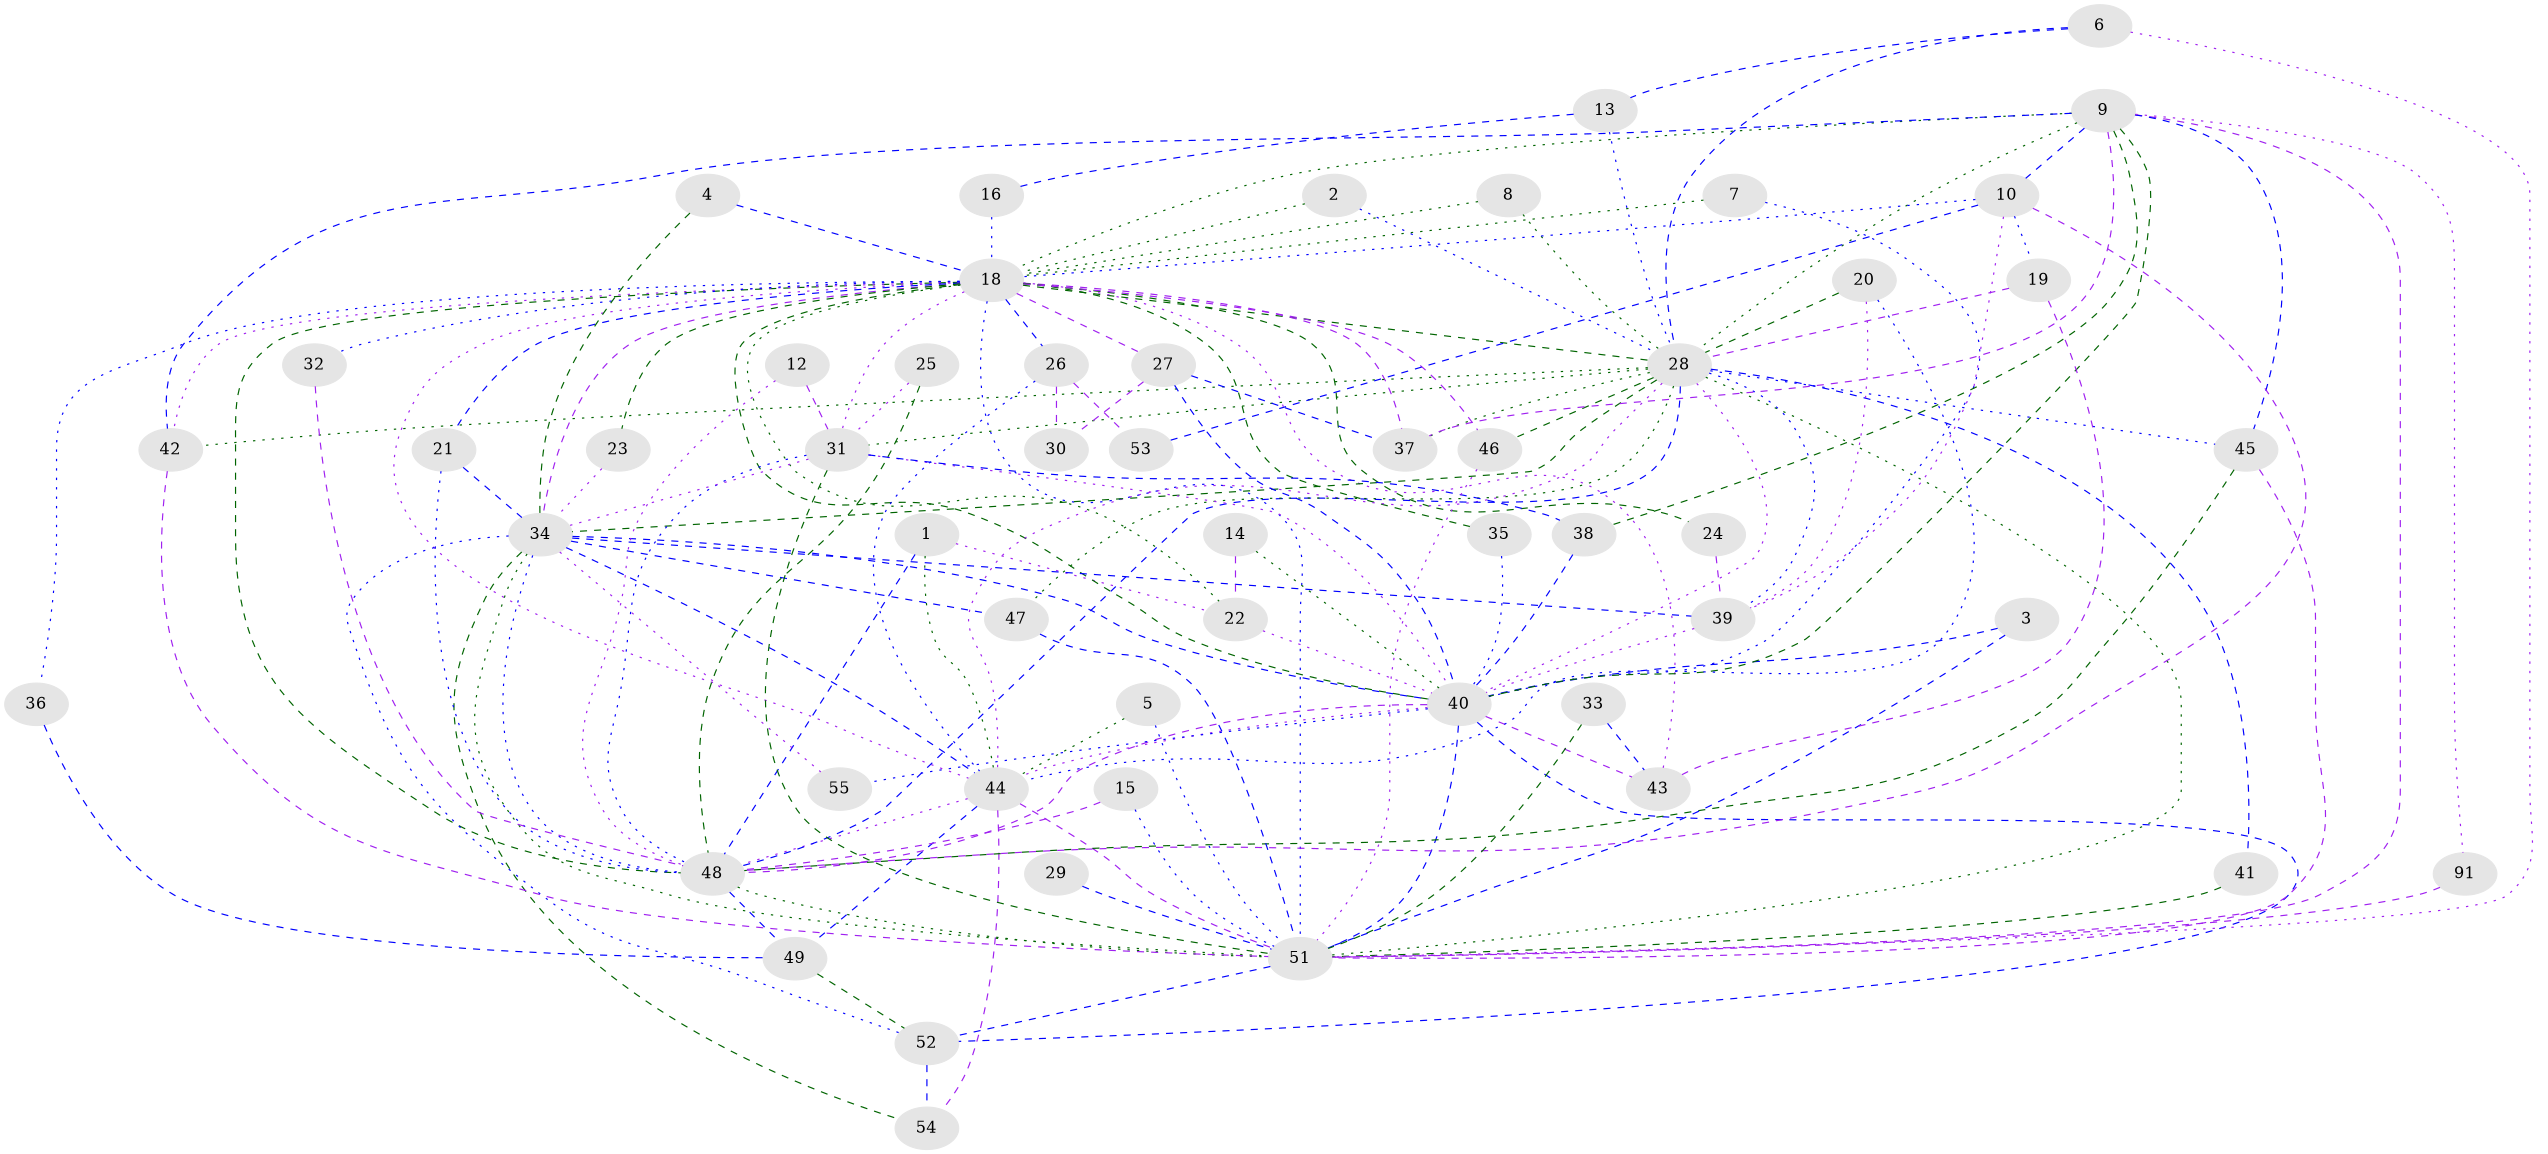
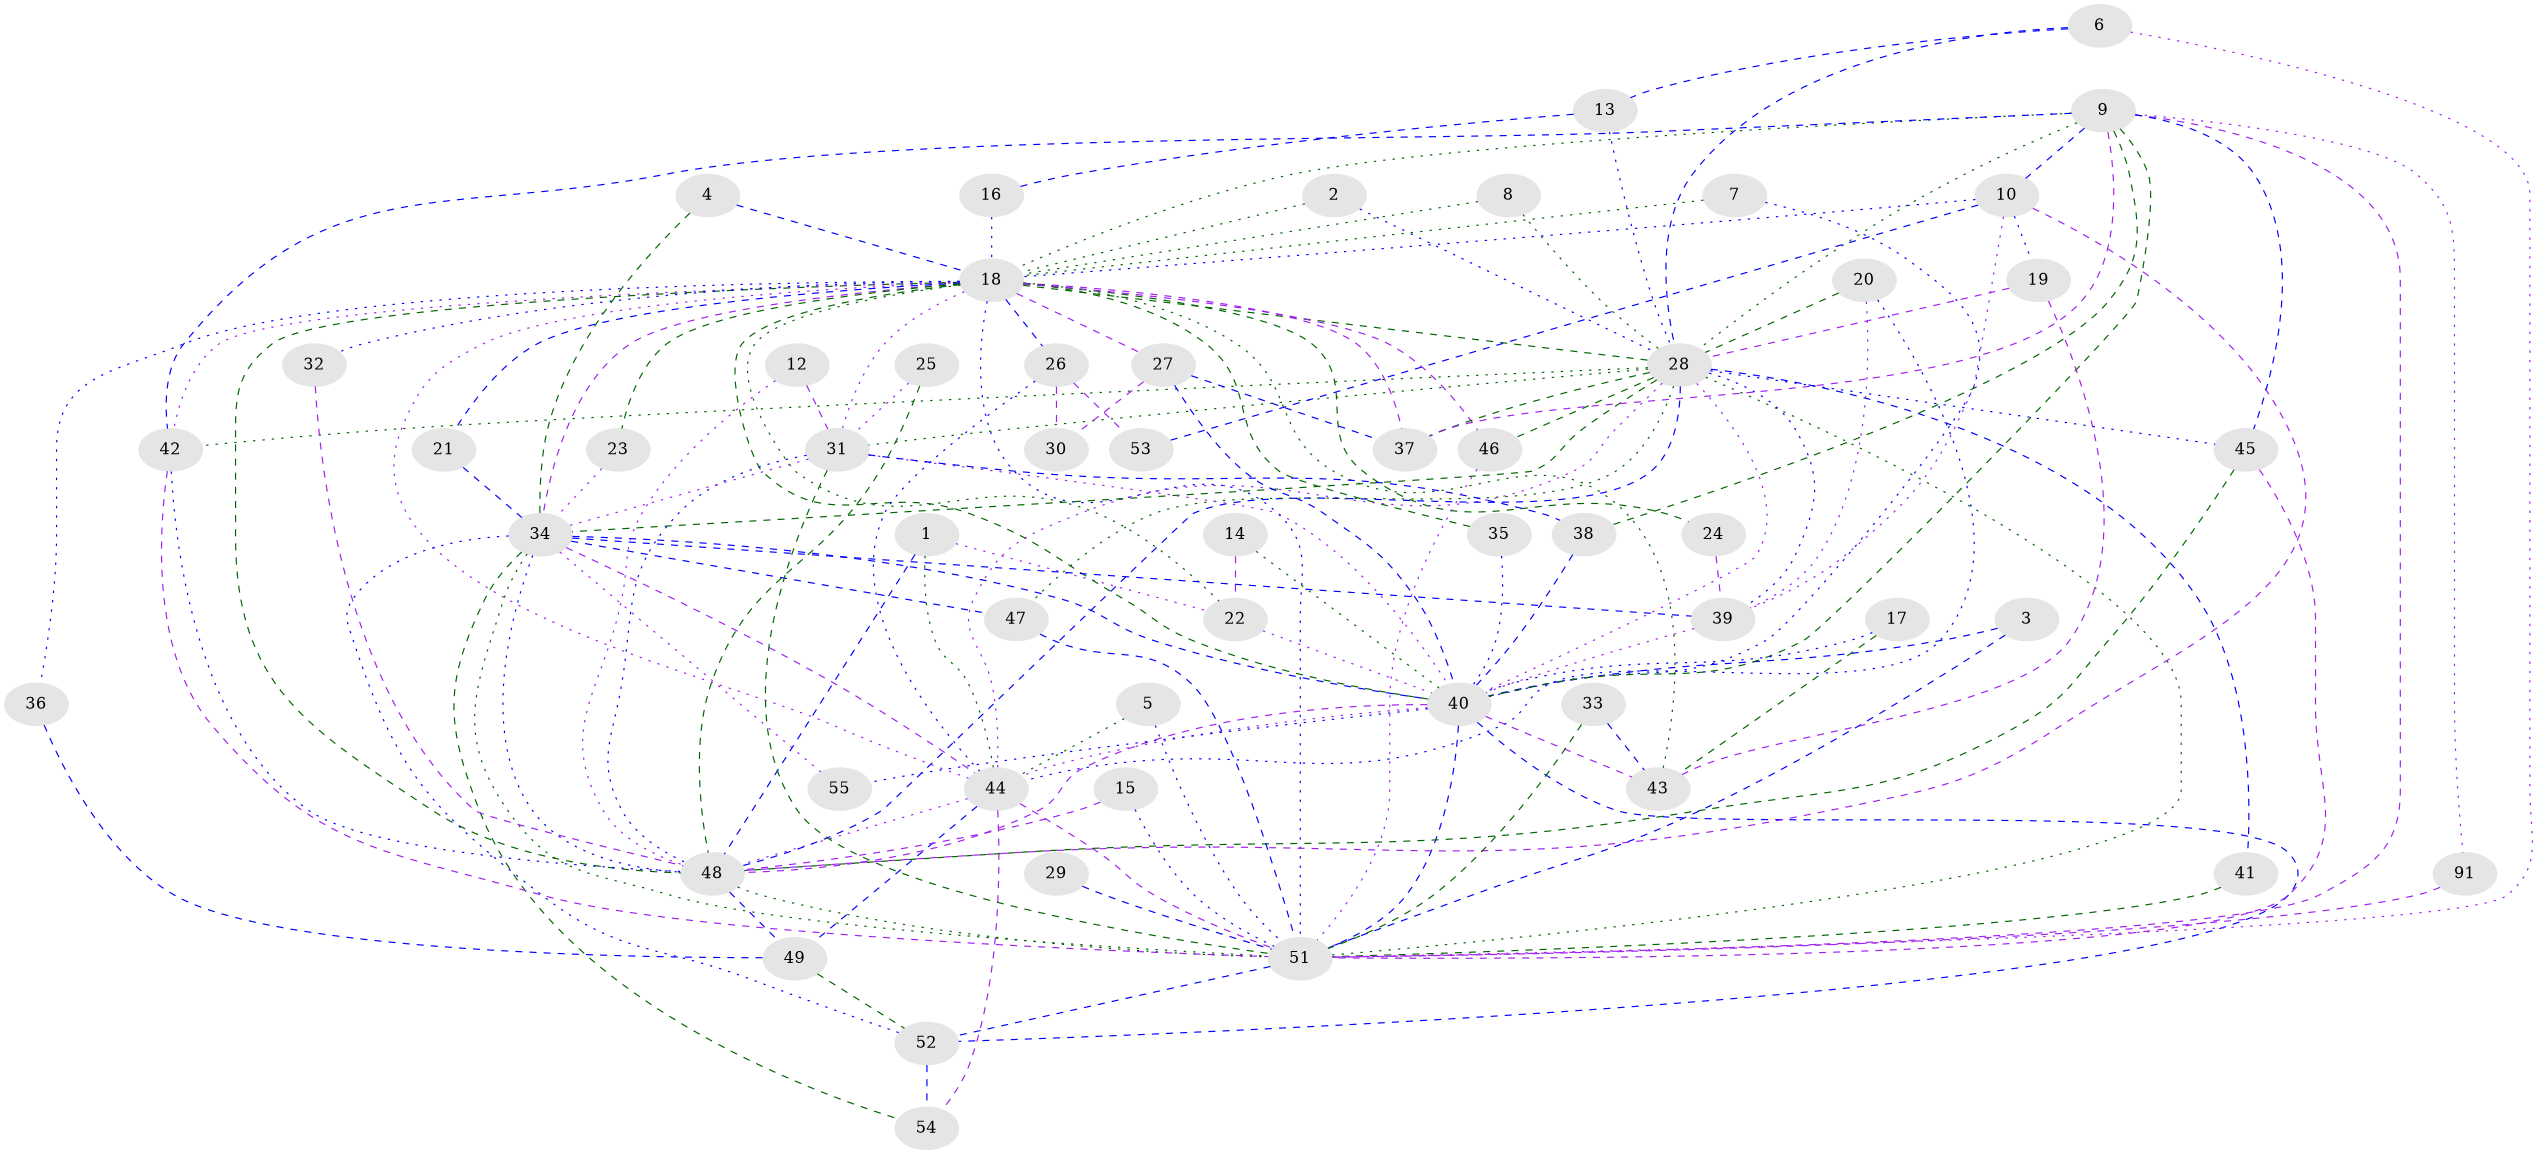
(1539, 400) -> (1539, 400)
(1332, 470) -> (1332, 470)
none -> (1897, 620)
(786, 657) -> (786, 657)
(465, 739) -> (268, 773)
